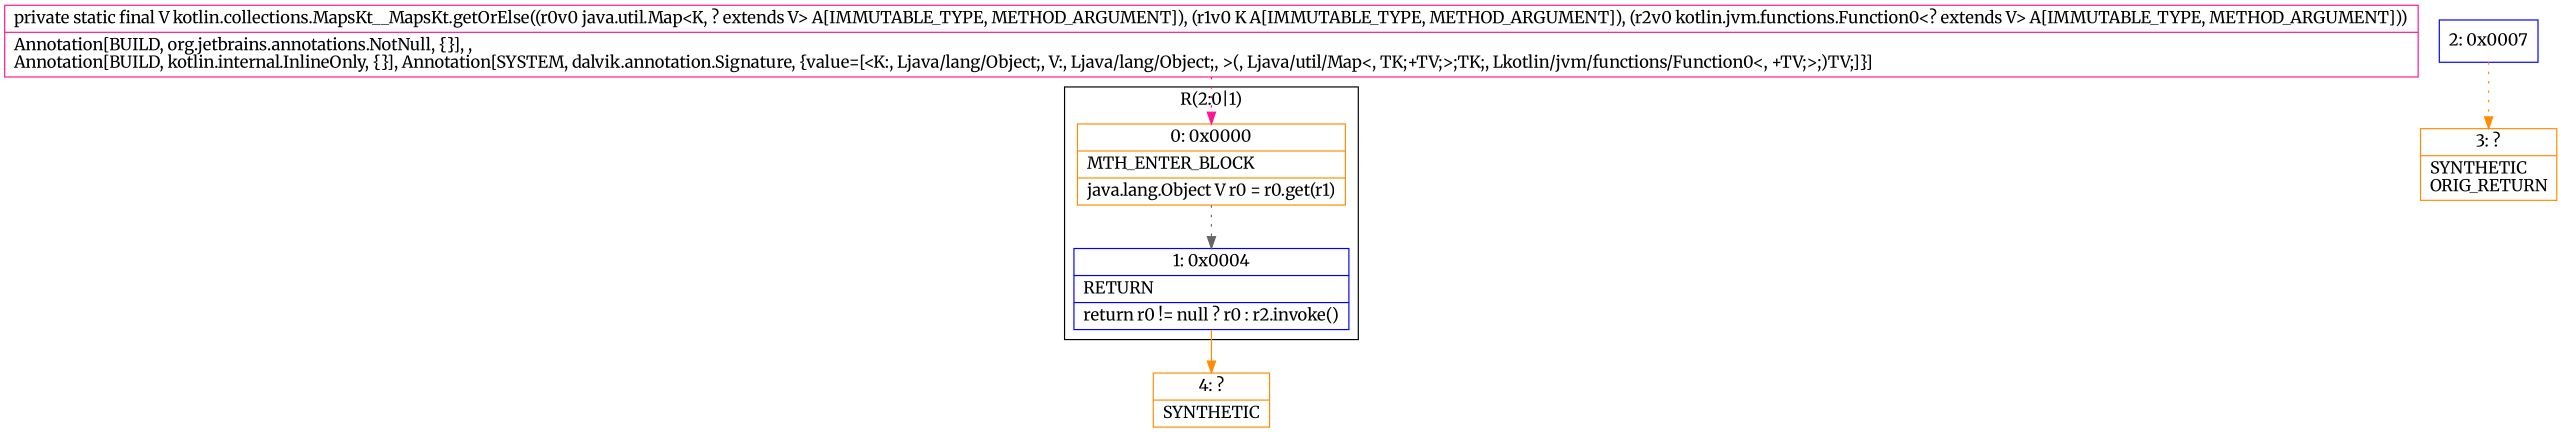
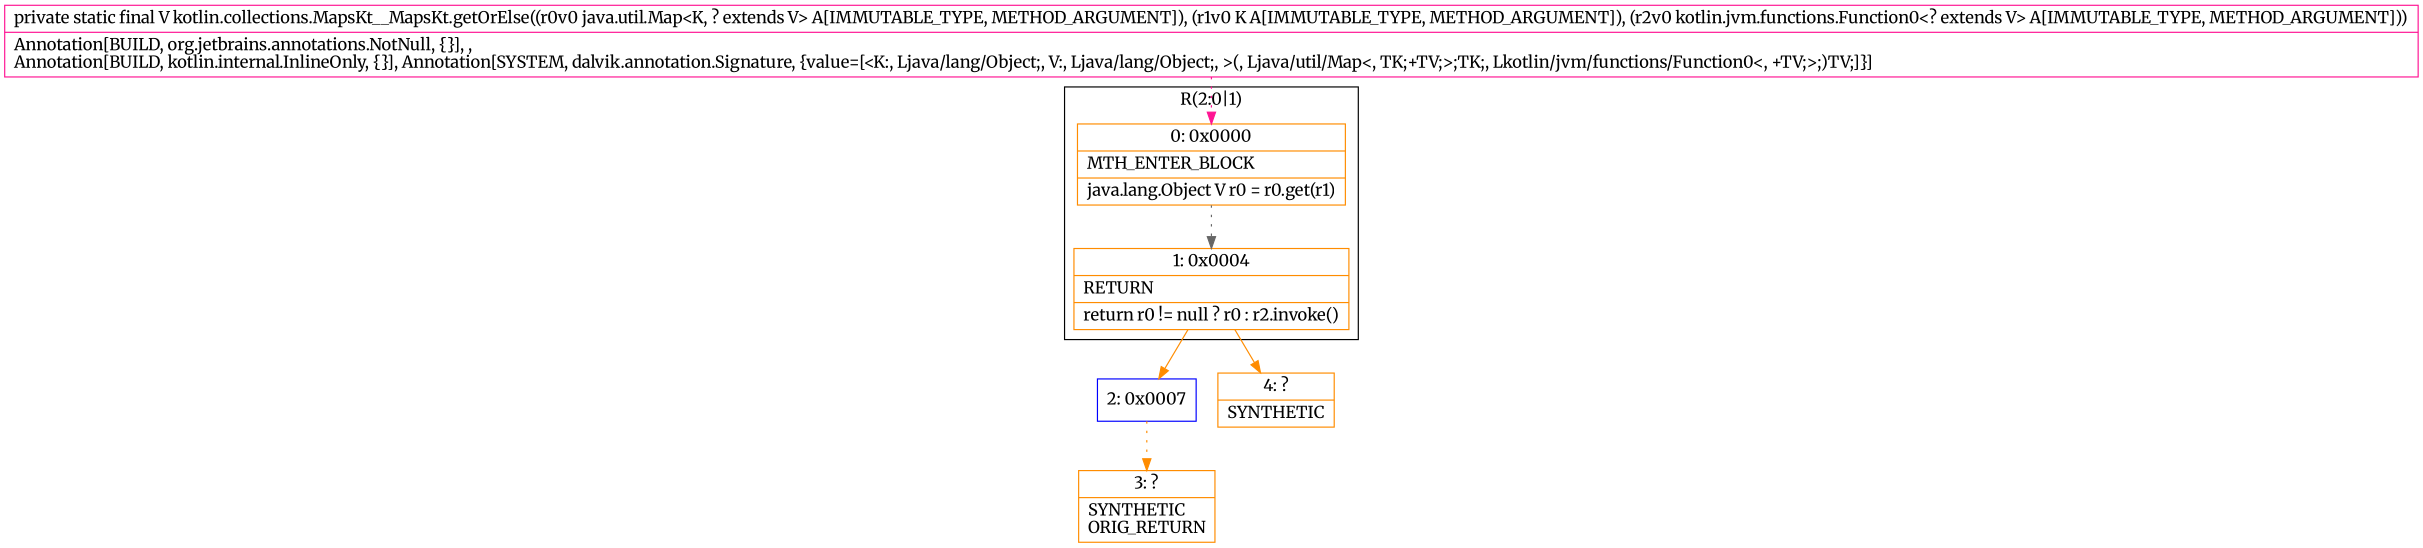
(1211, 289) -> (1211, 289)
none -> (1176, 349)
